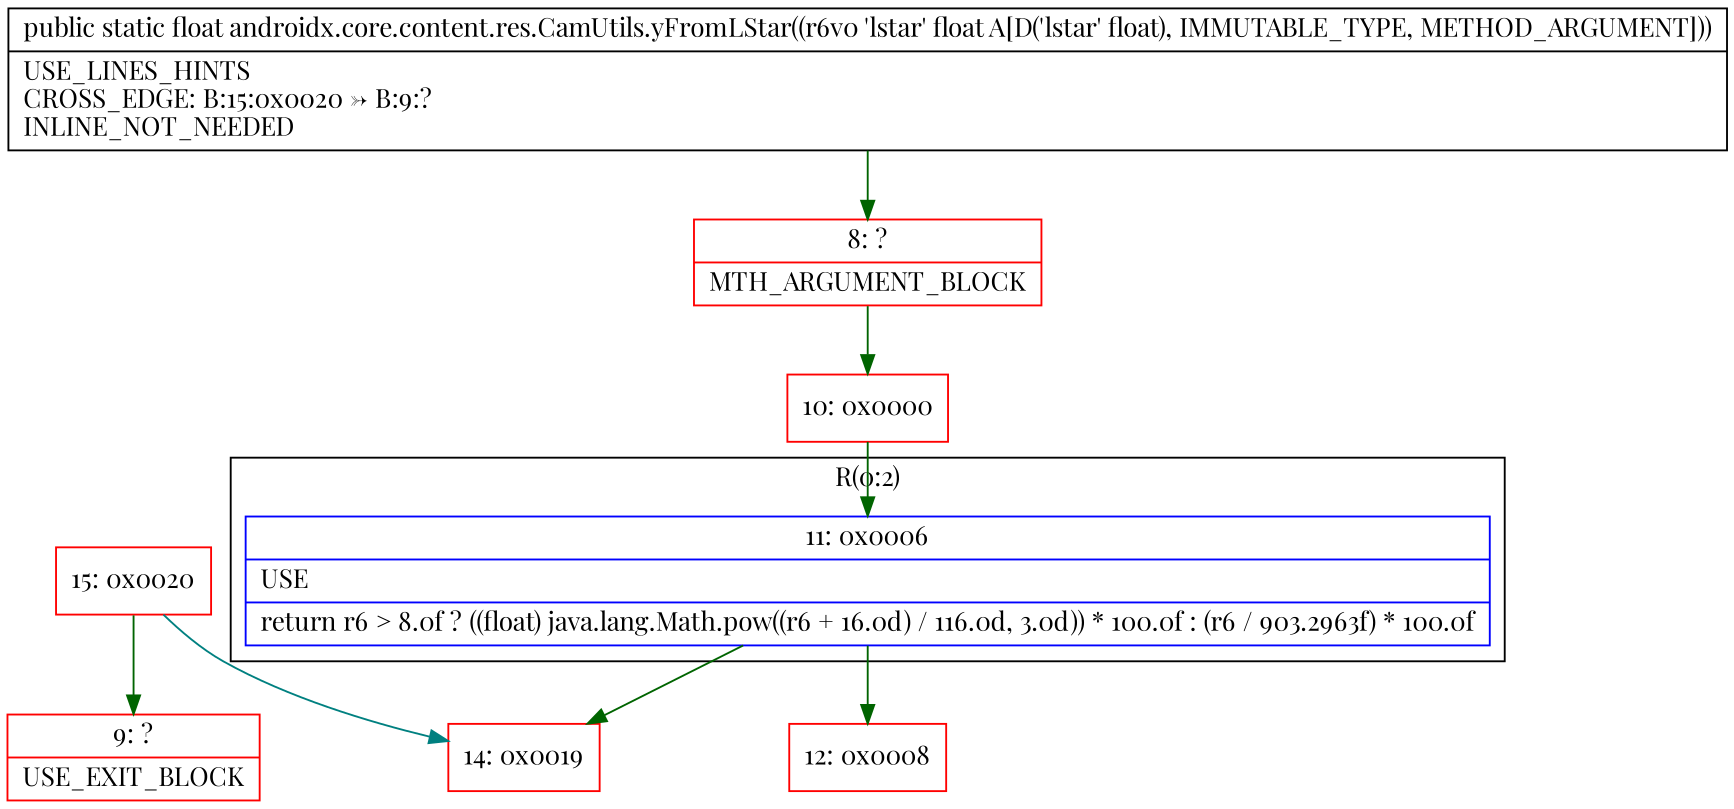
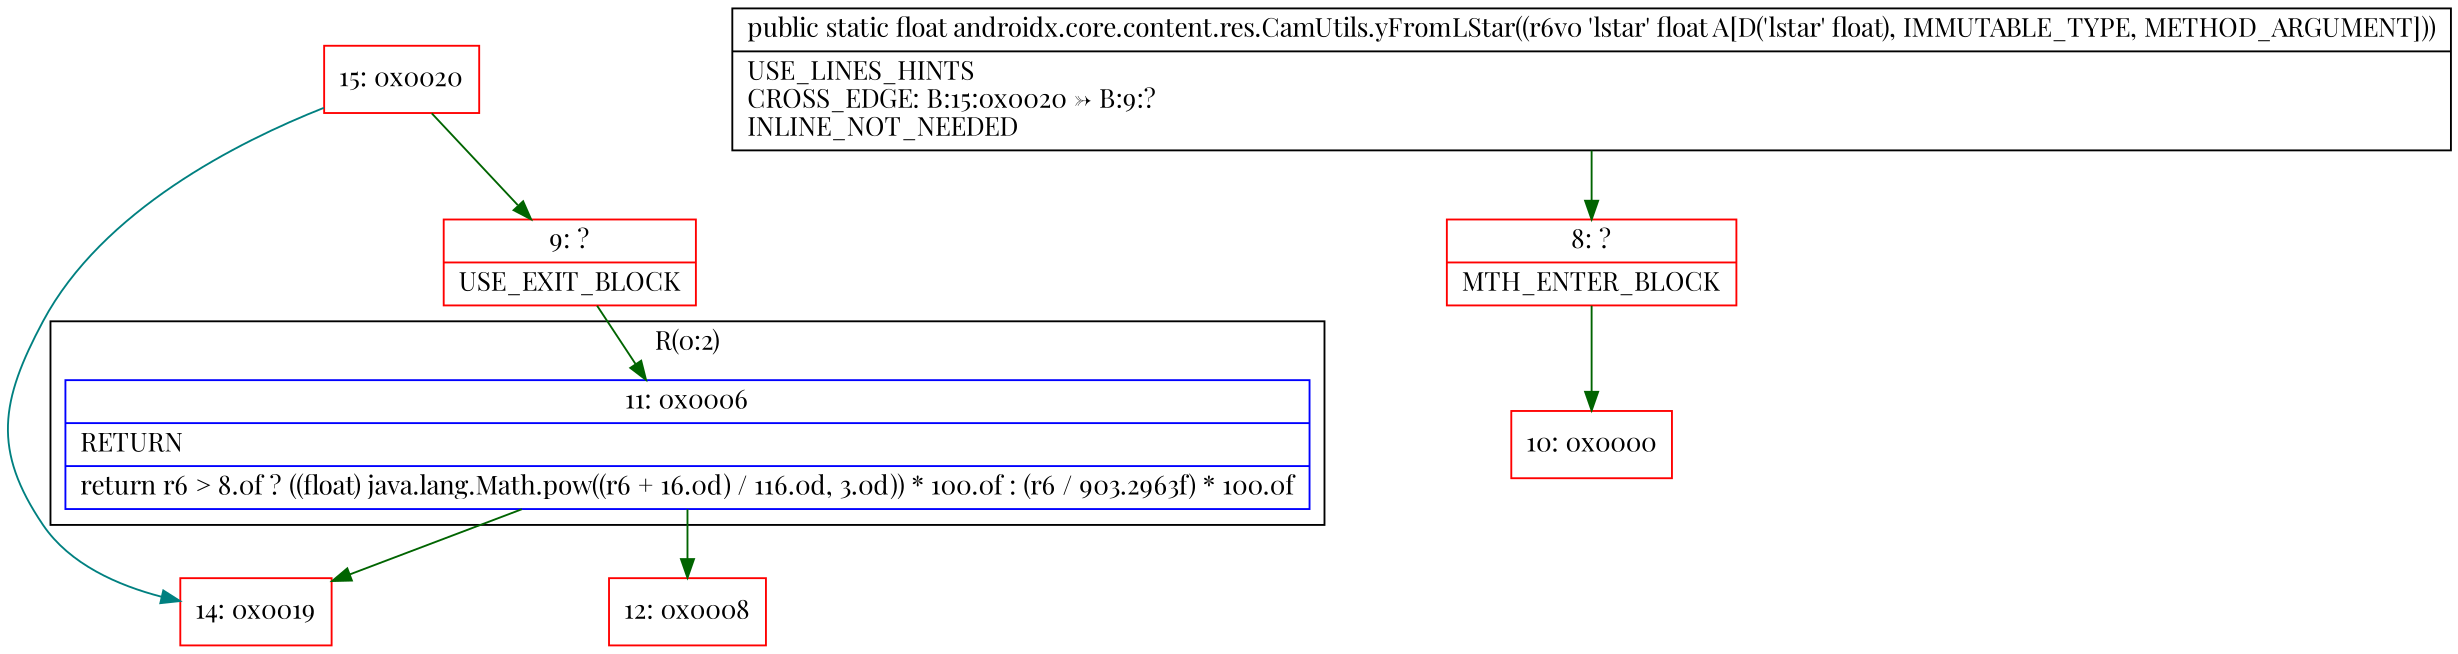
(868, 283) -> (1592, 283)
(868, 470) -> (616, 335)
(285, 580) -> (132, 444)
